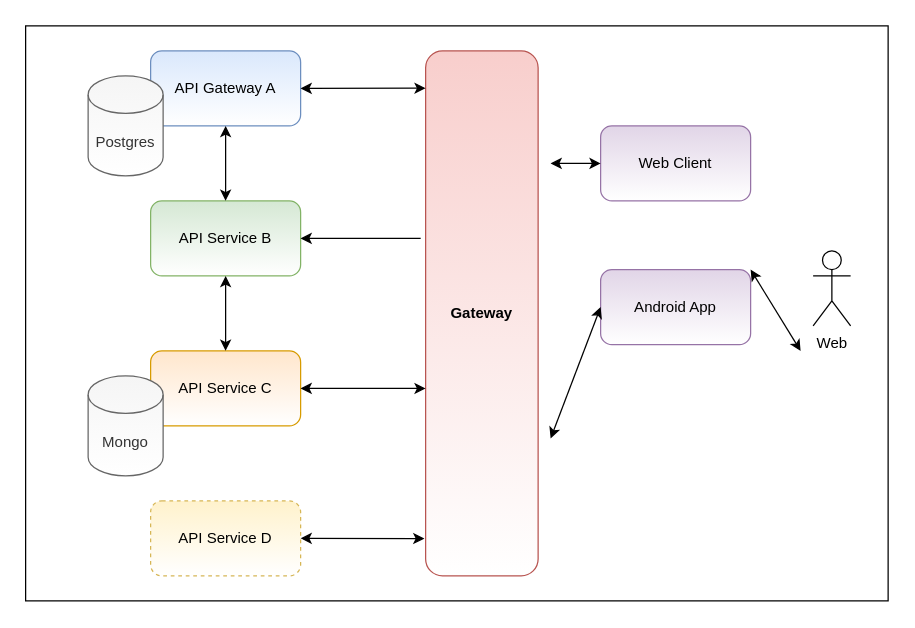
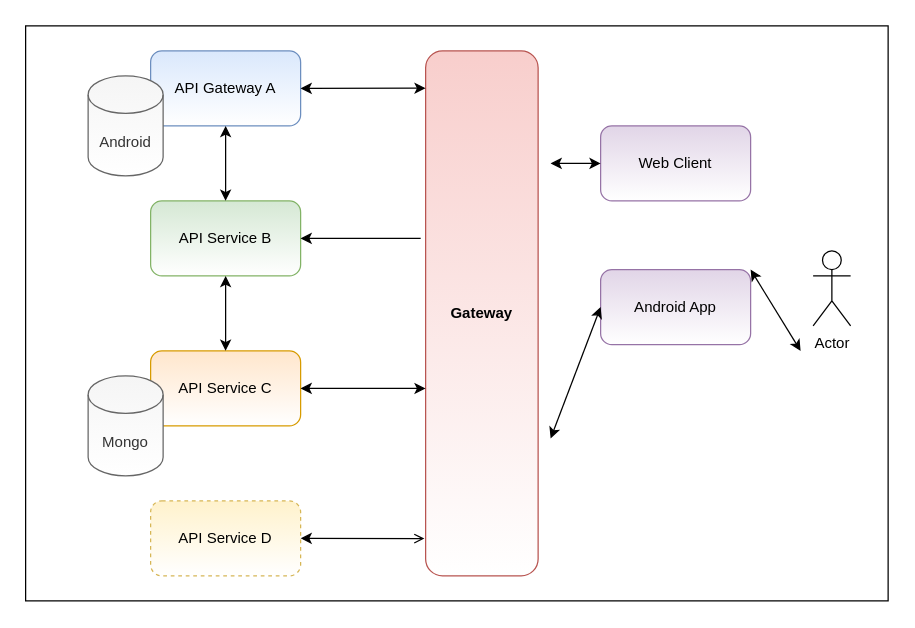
(126, 142) -> (126, 142)
(833, 343) -> (833, 343)
(414, 538) -> (416, 538)
